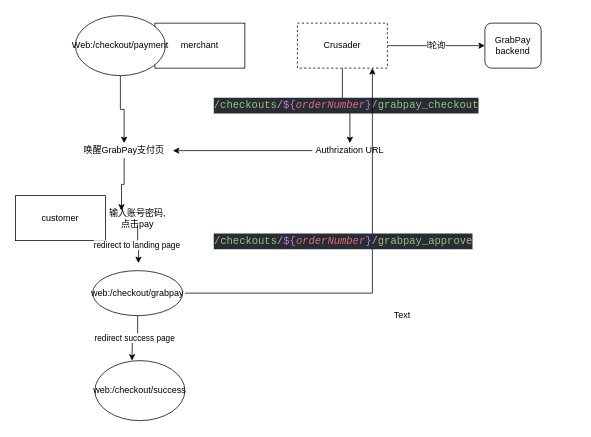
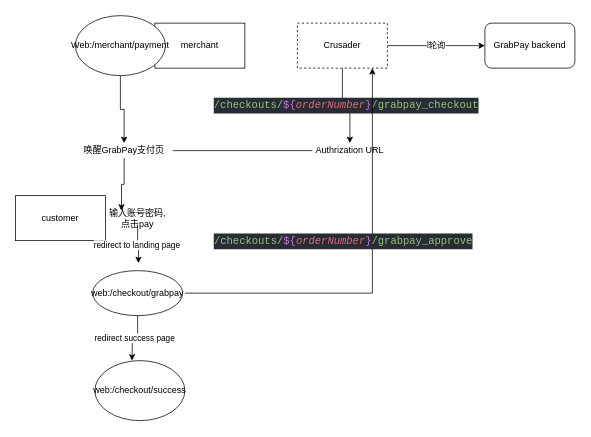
(120, 45) -> (120, 45)
(513, 45) -> (530, 45)
(179, 150) -> (177, 150)
(402, 315) -> none
